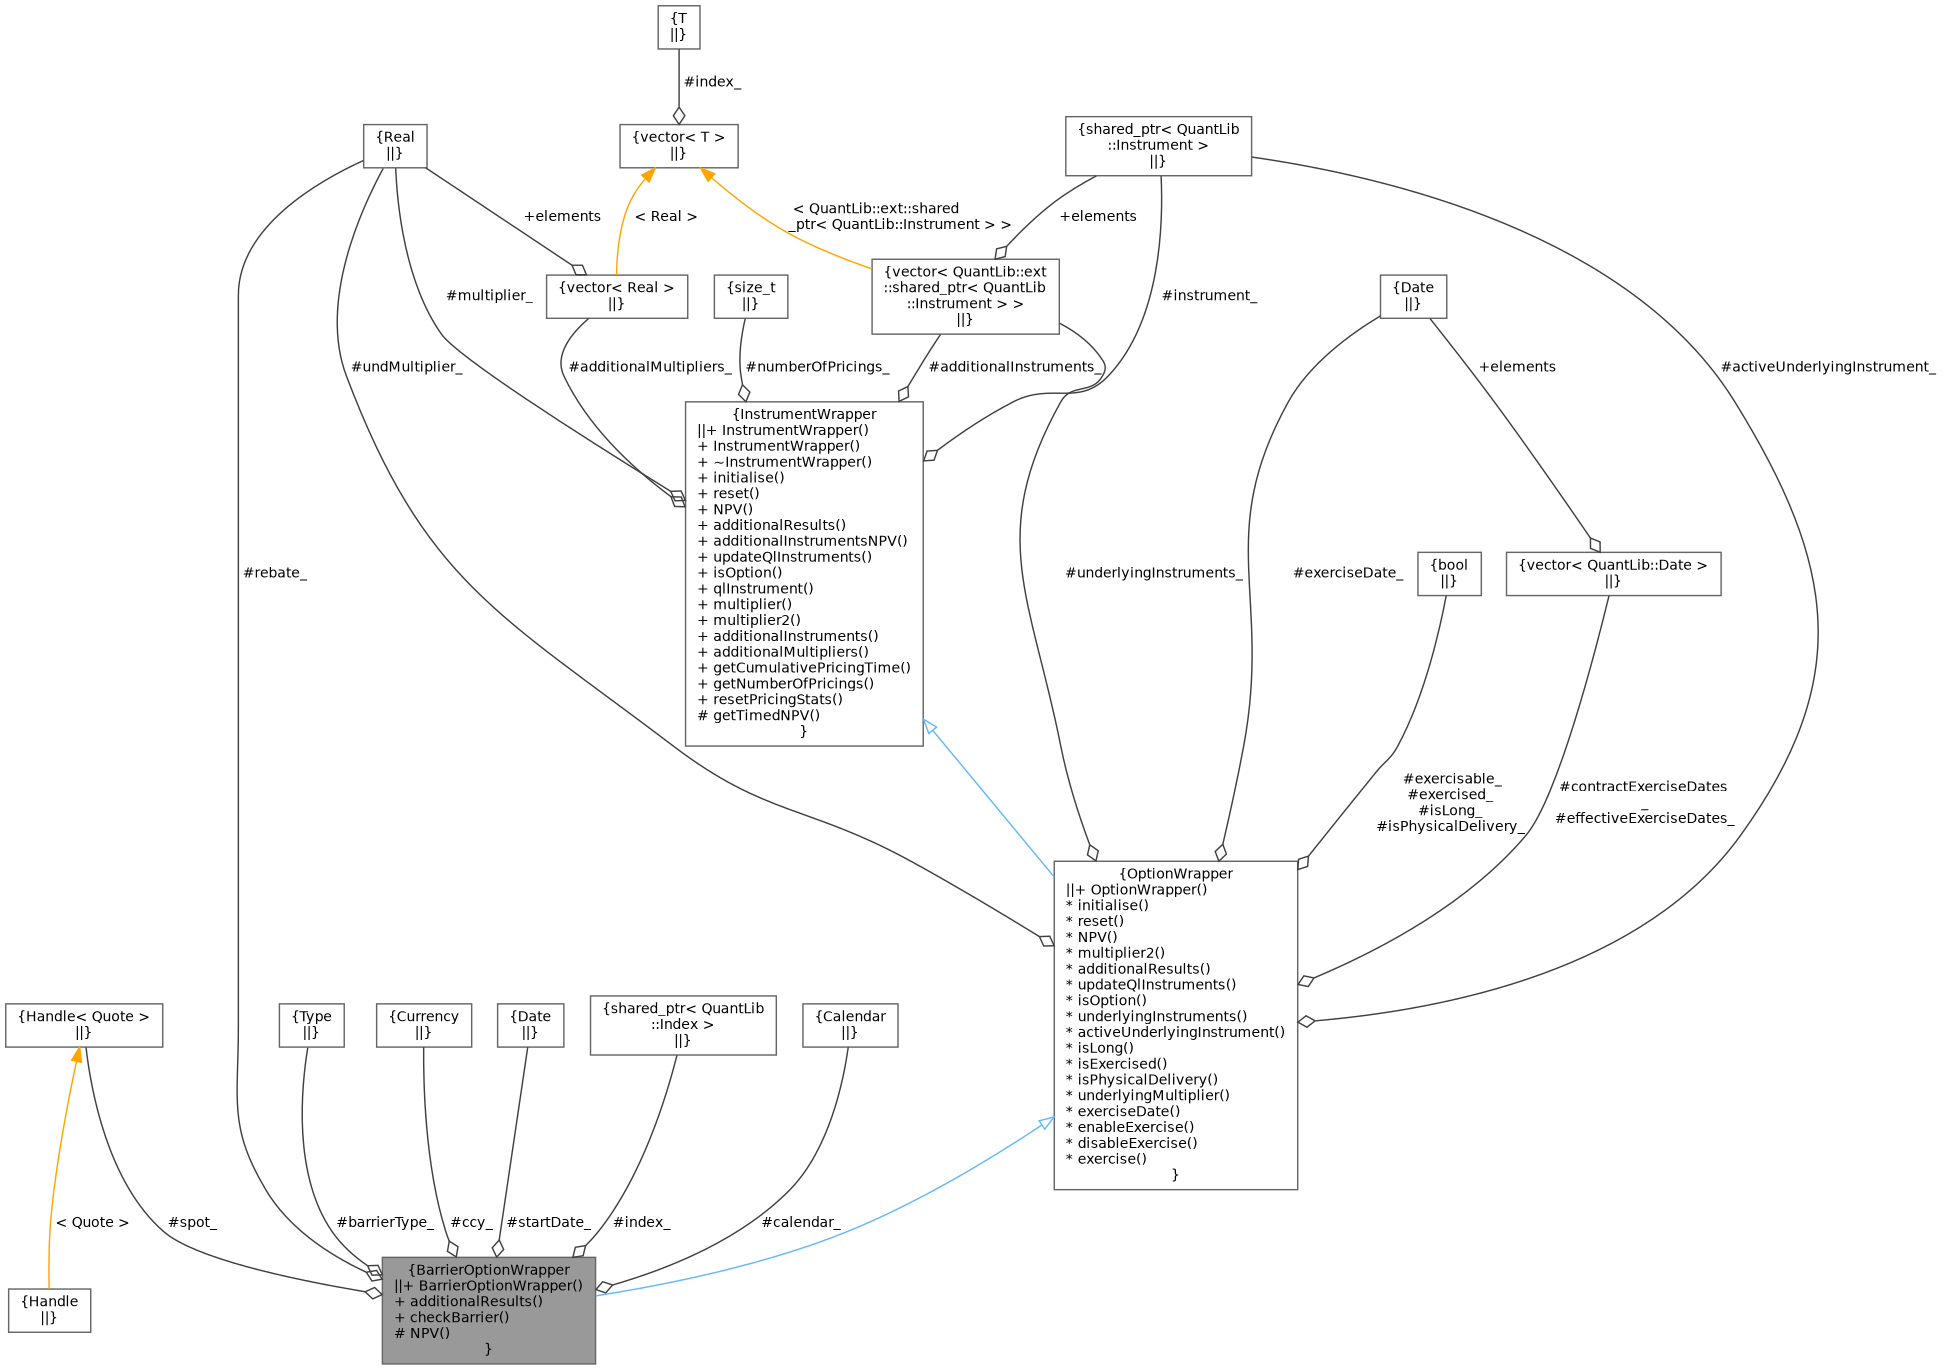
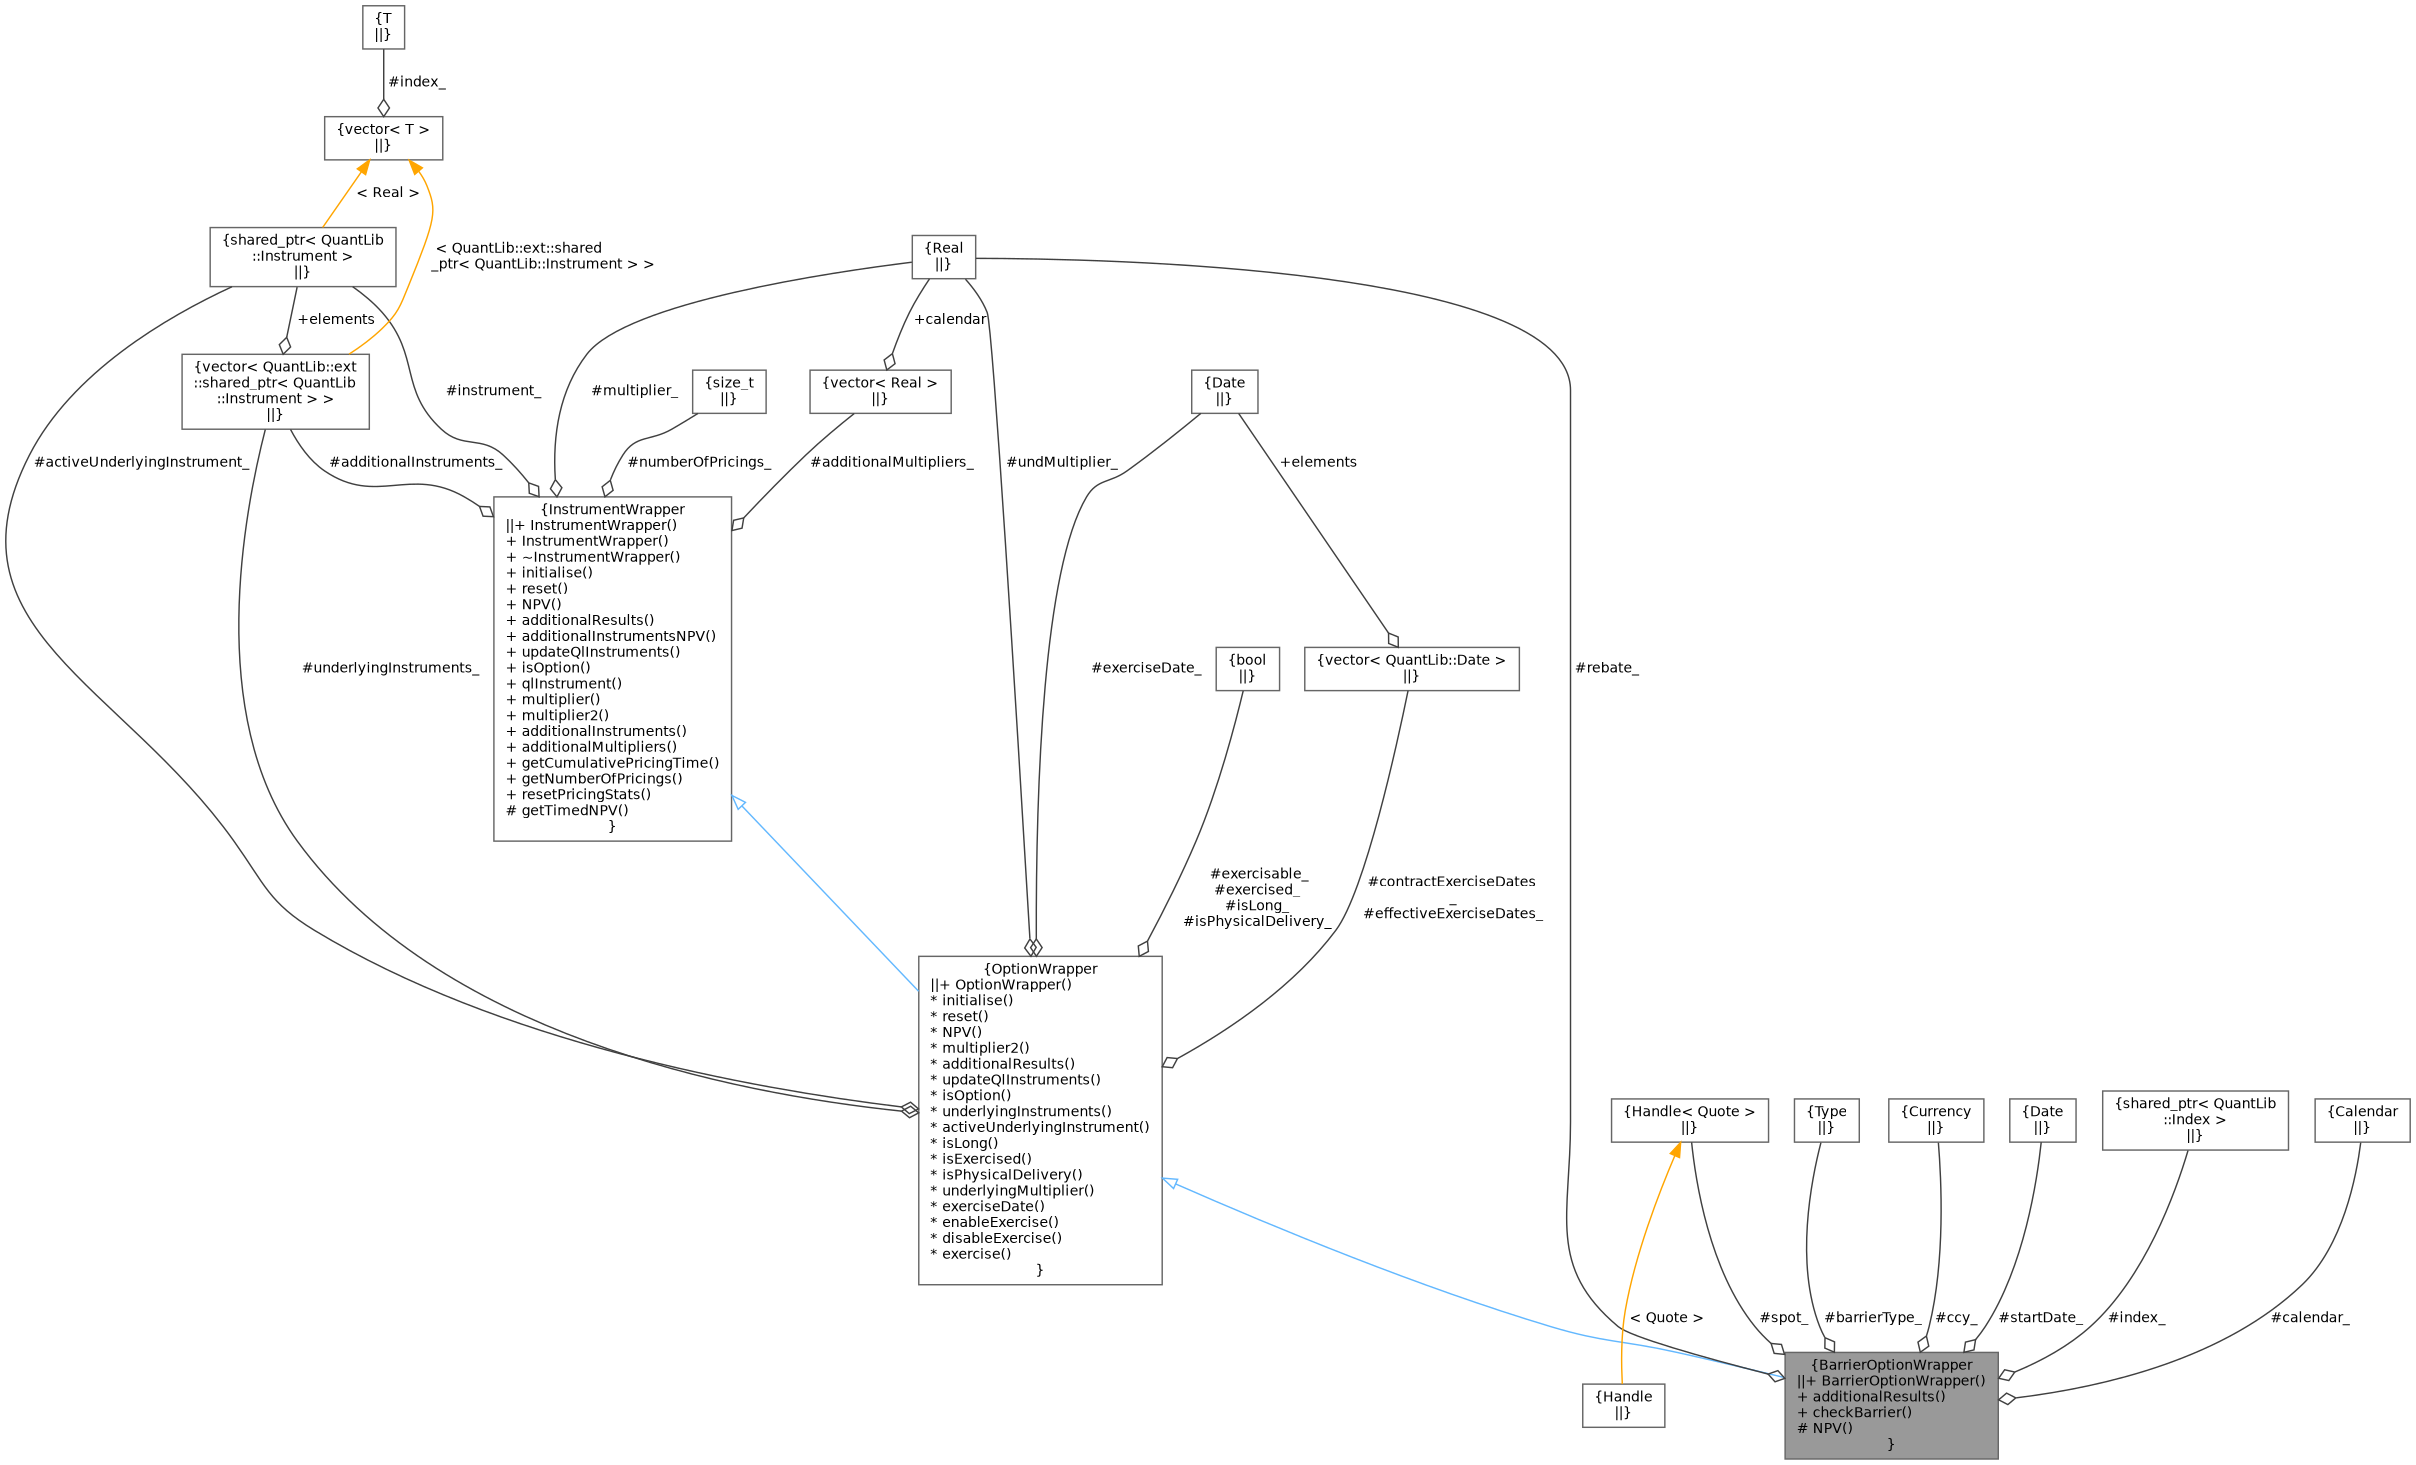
(561, 217) -> (948, 320)
(622, 224) -> (342, 200)
